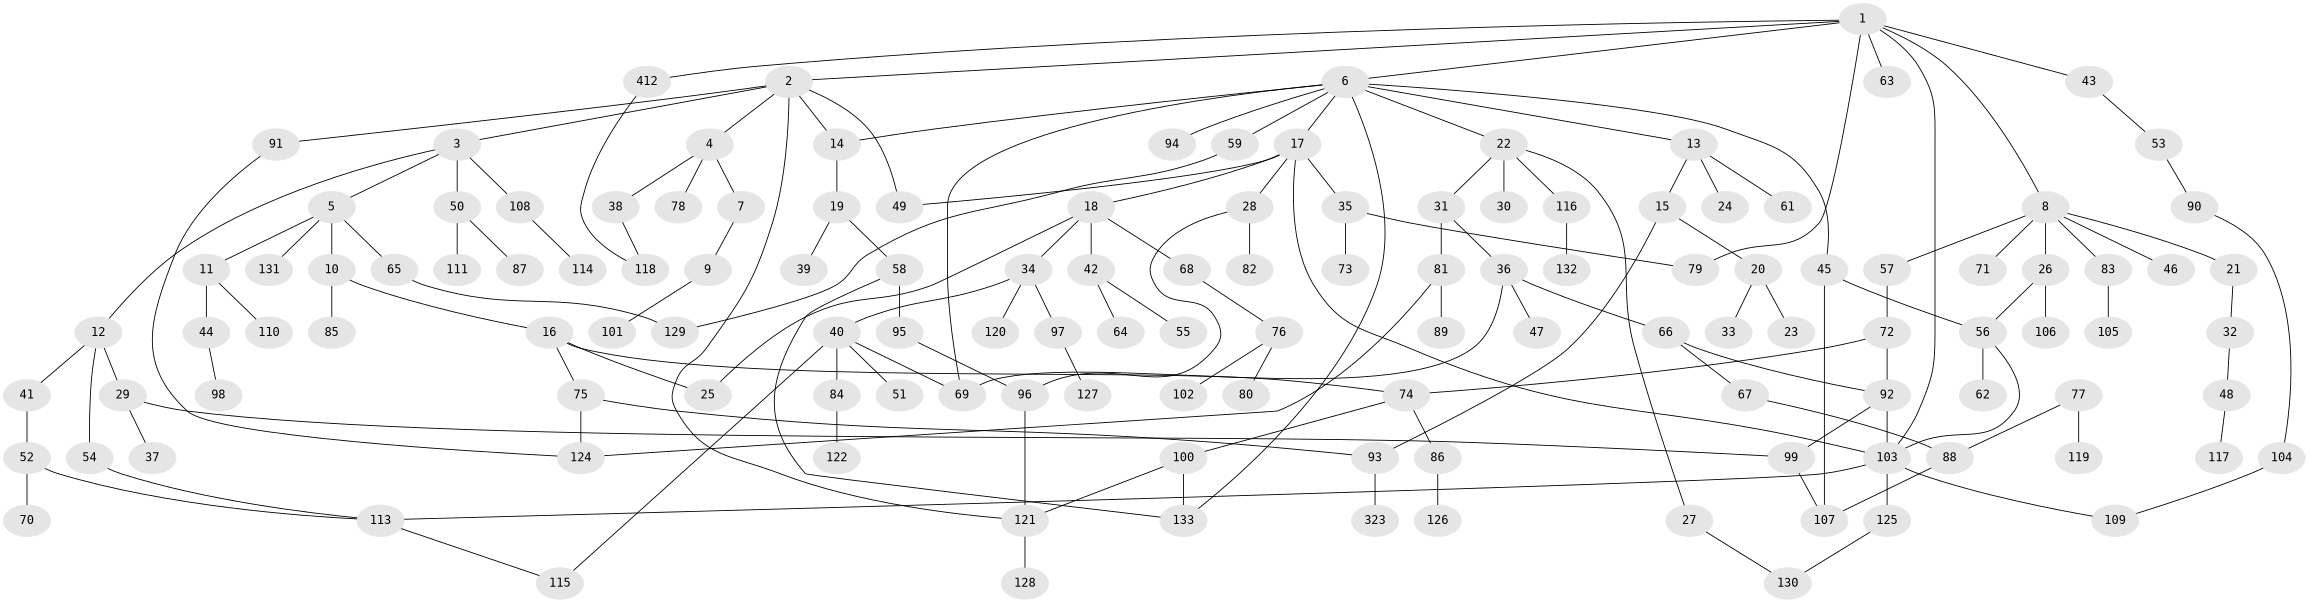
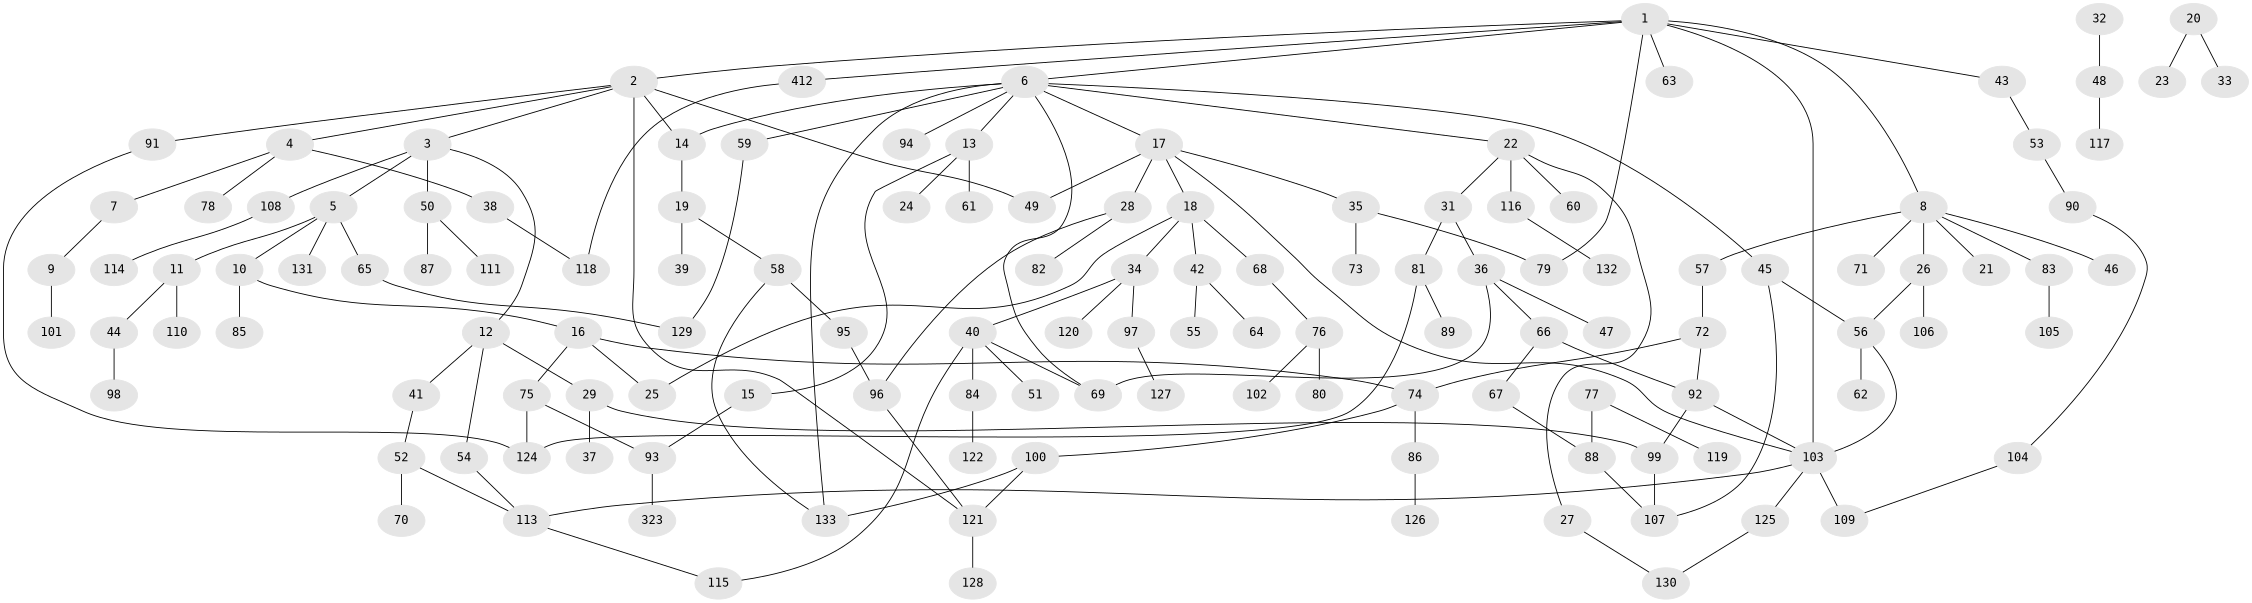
(1504, 207) -> (1574, 207)
(1710, 239) -> none
(2232, 301) -> none
